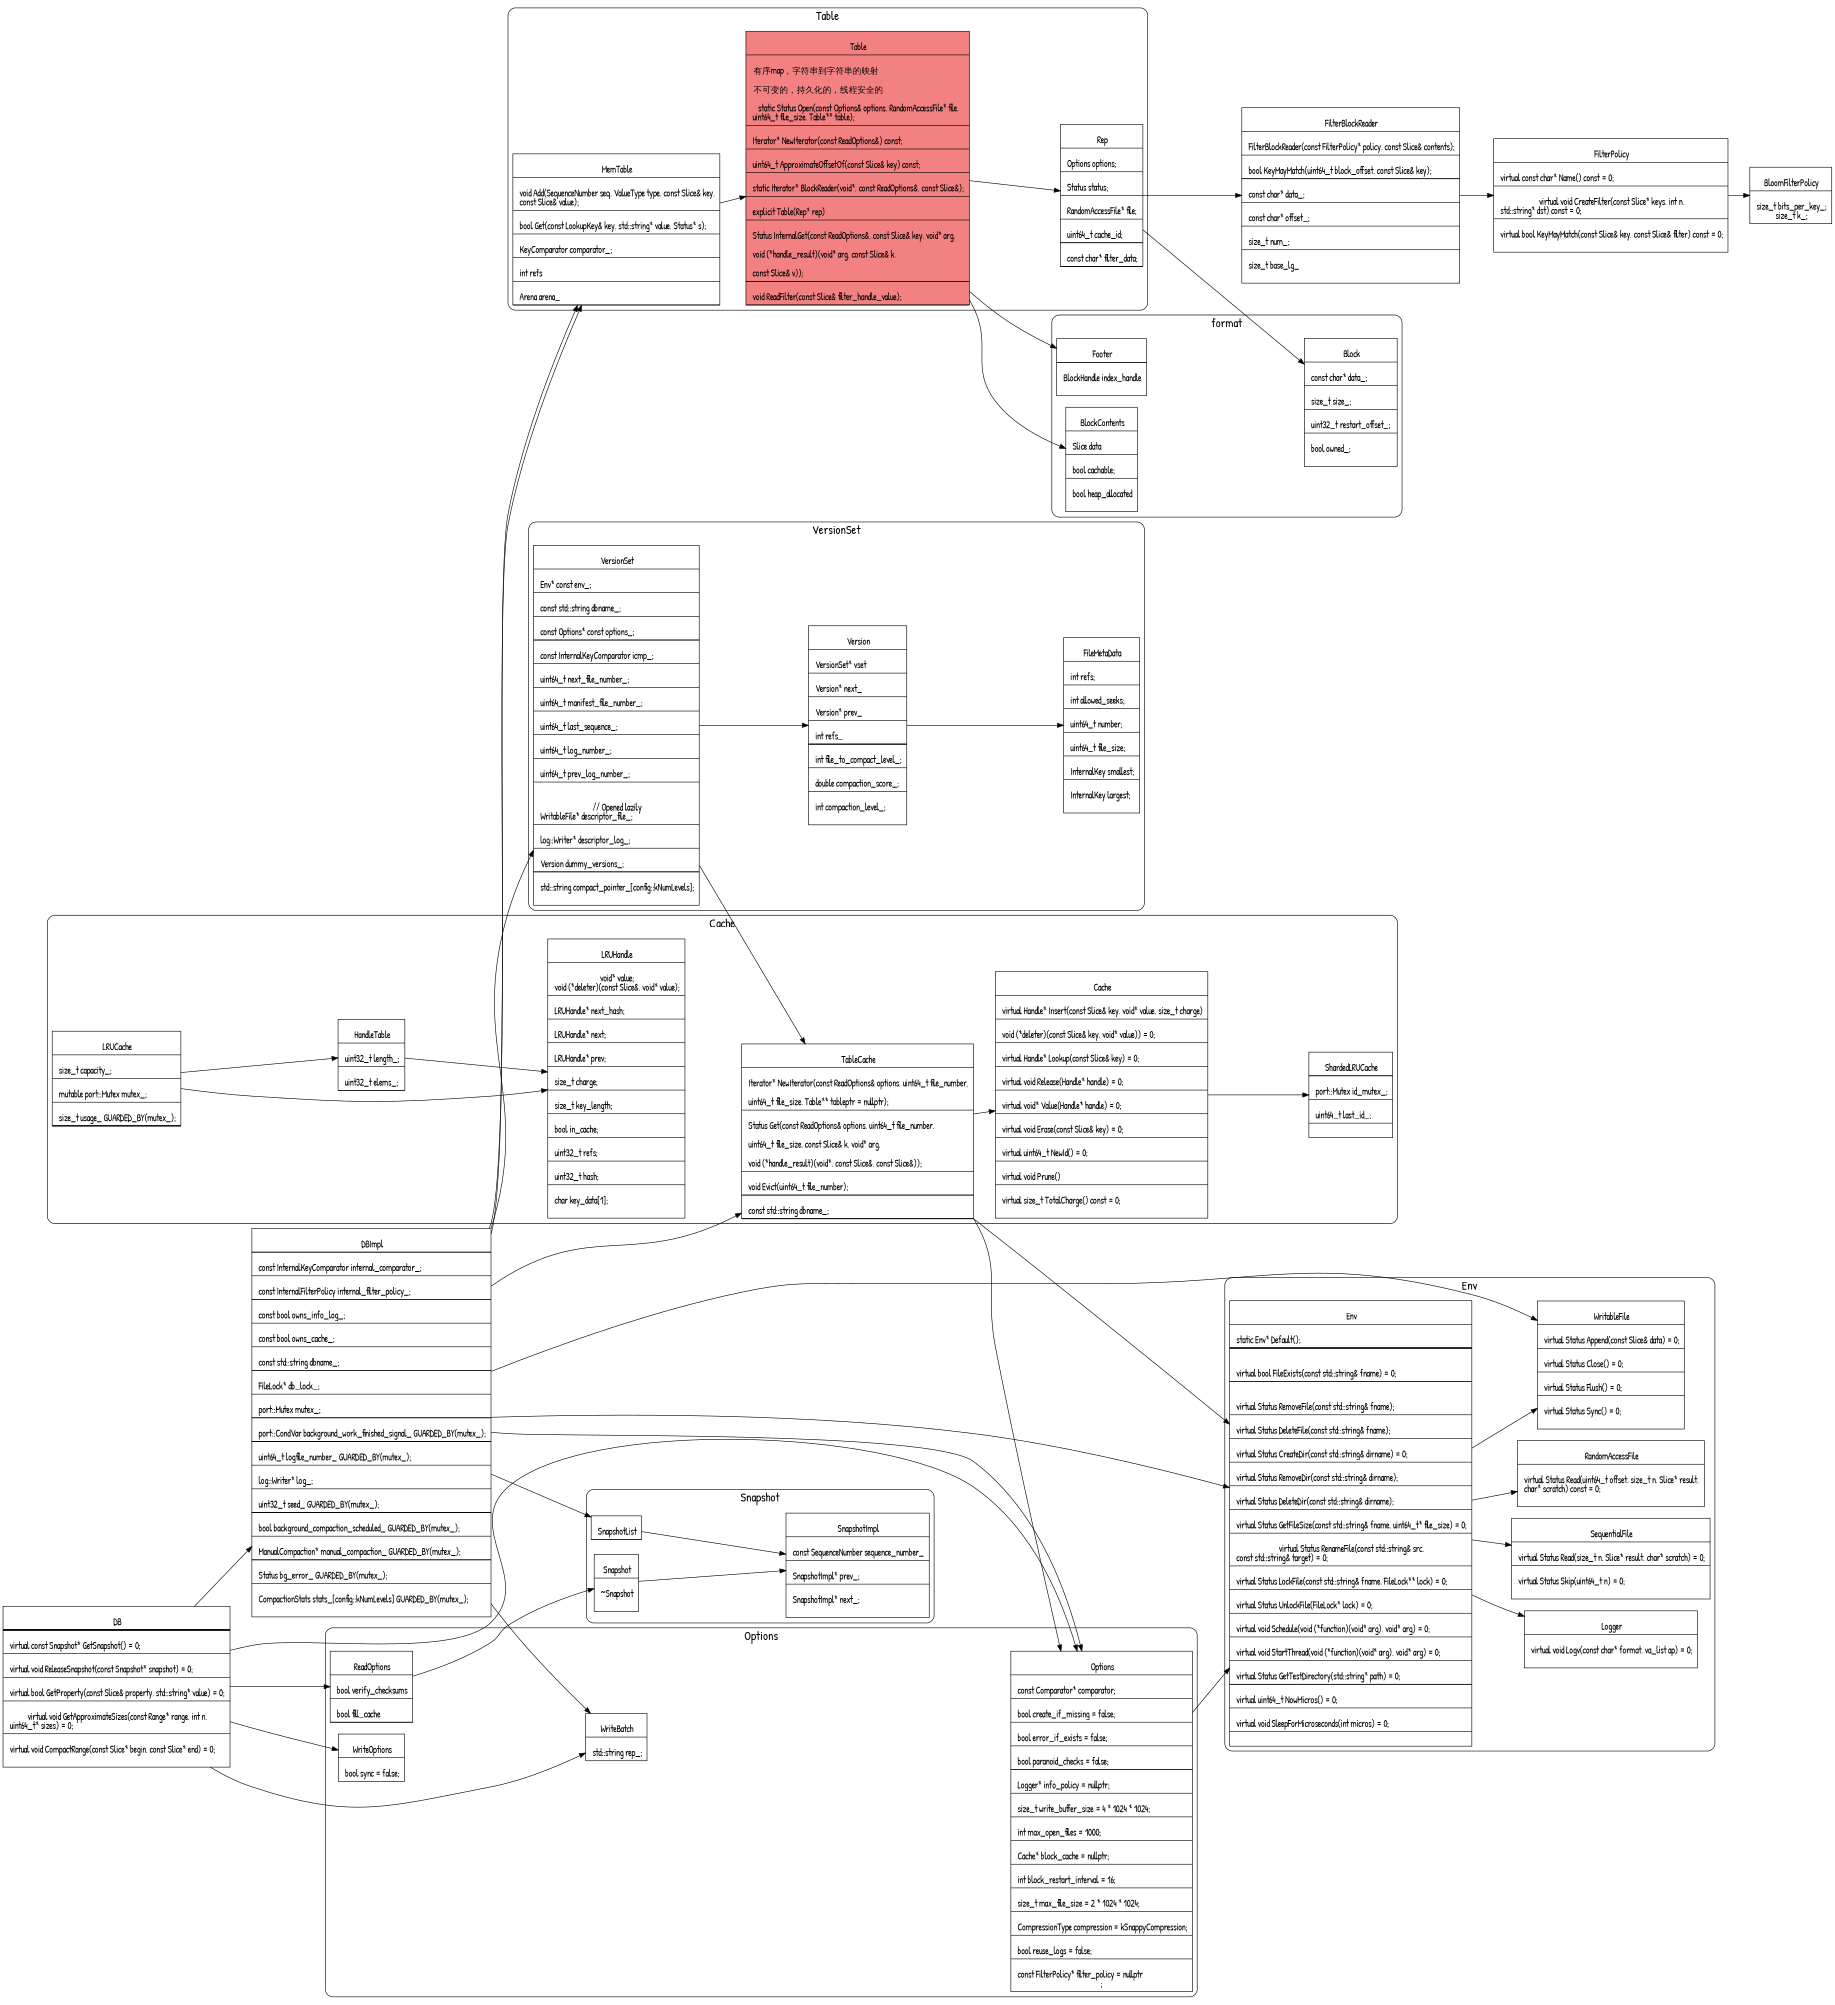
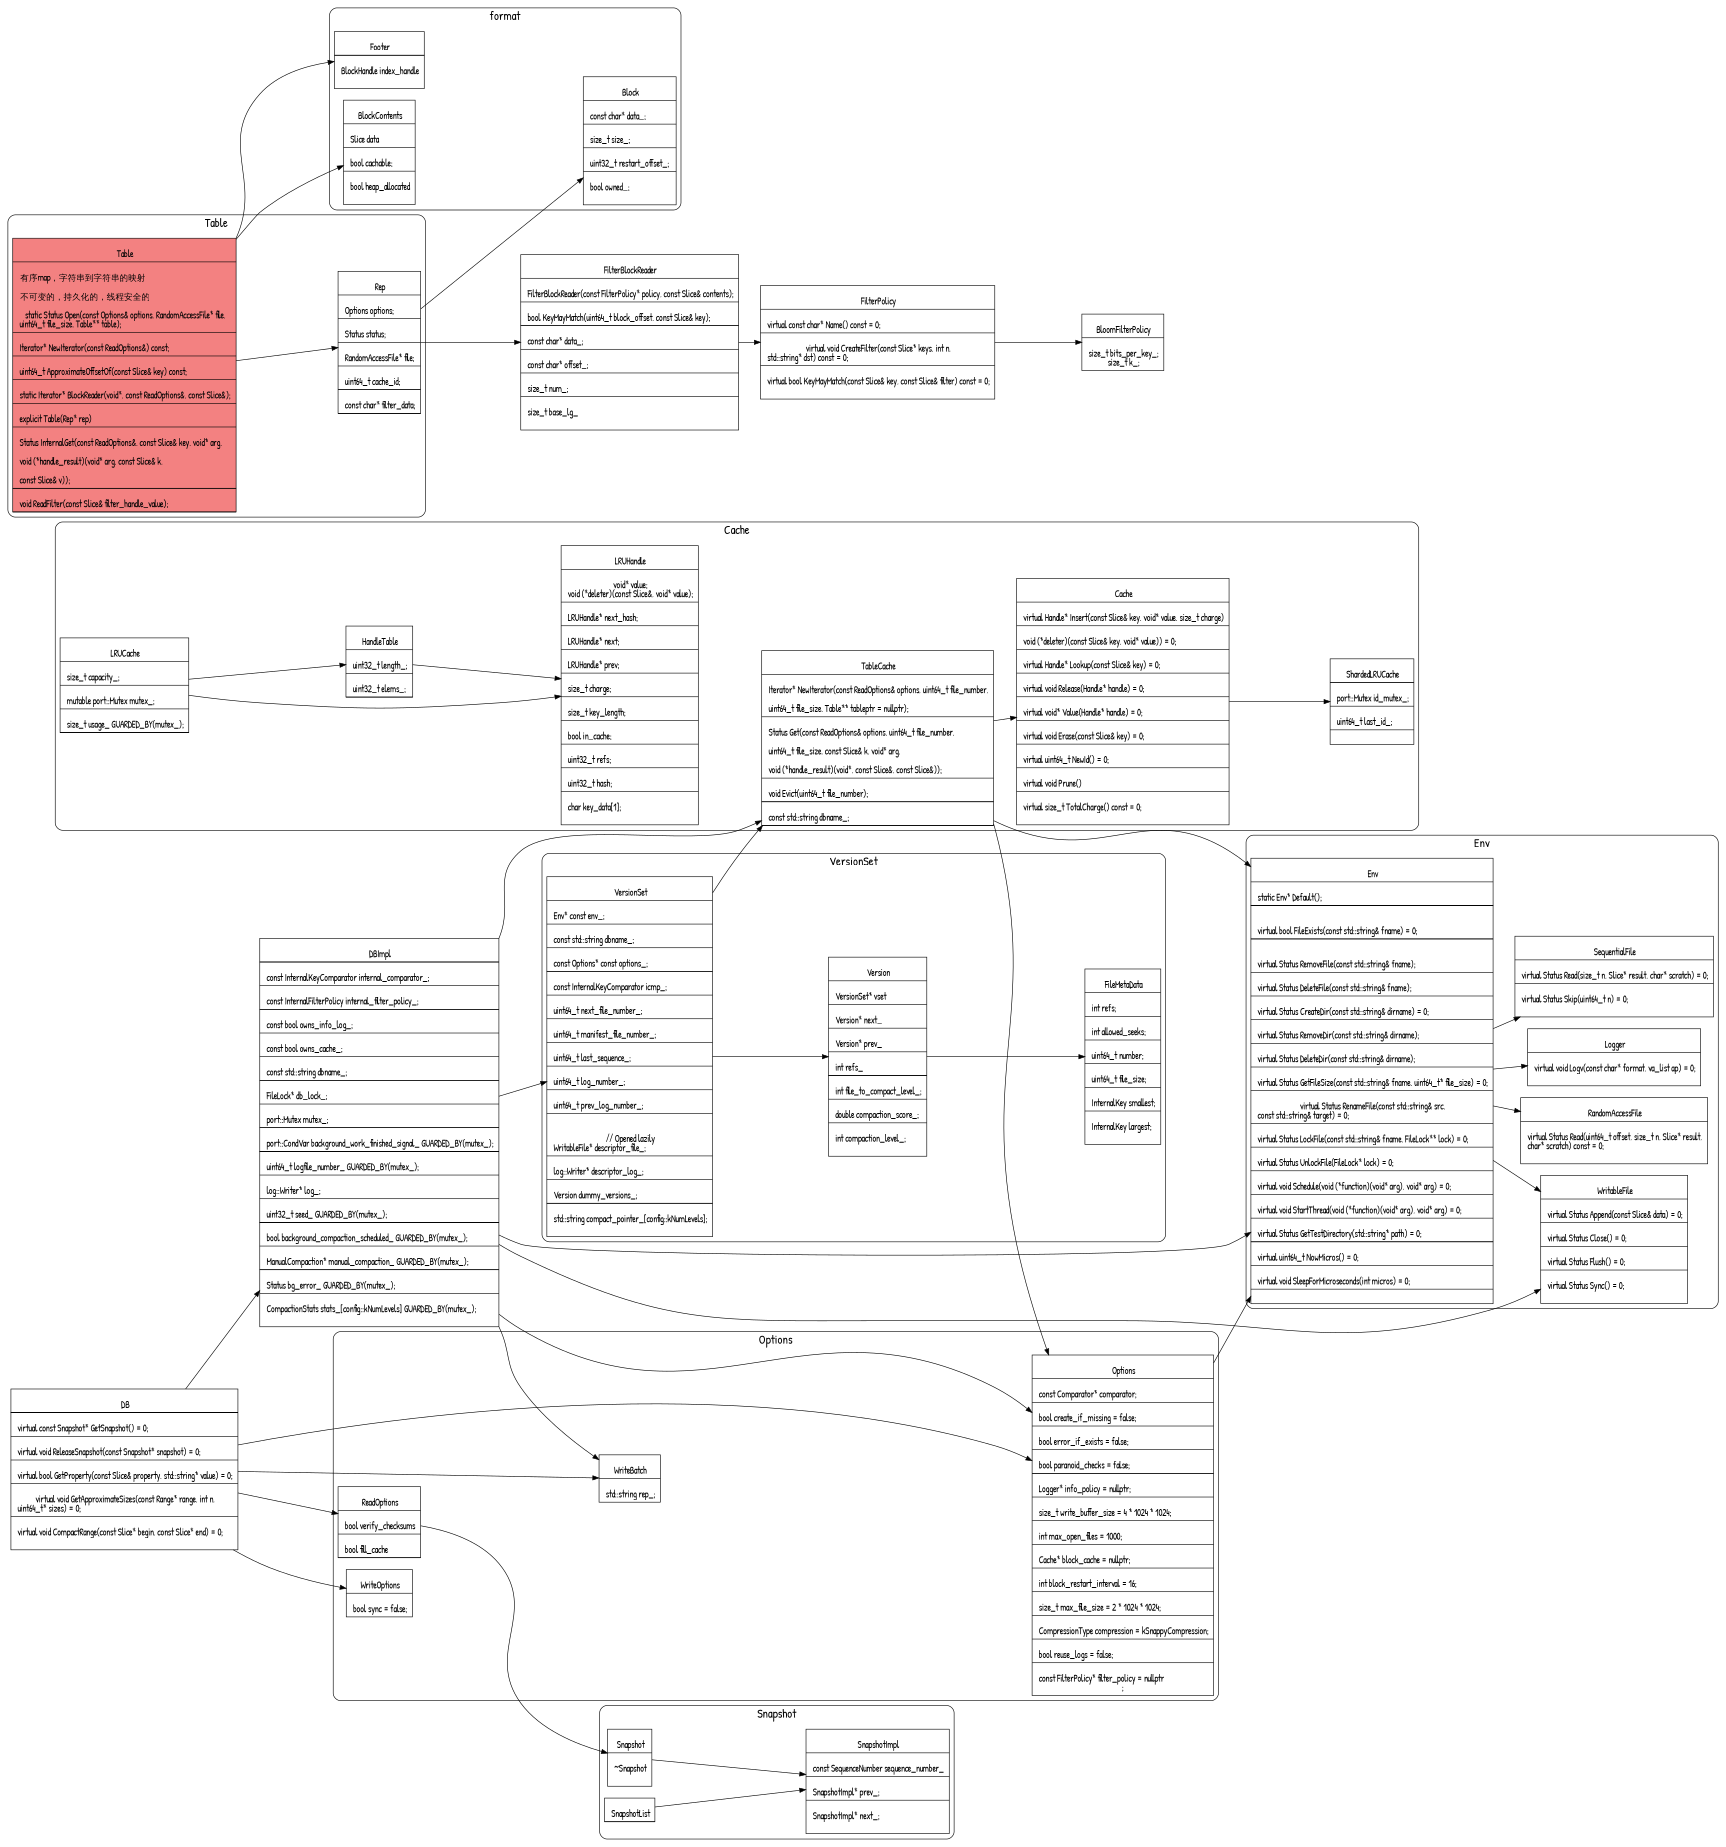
(616, 229) -> none
(538, 1494) -> none
